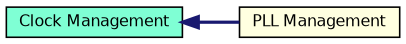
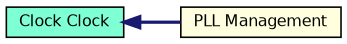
(94, 22) -> (65, 22)
